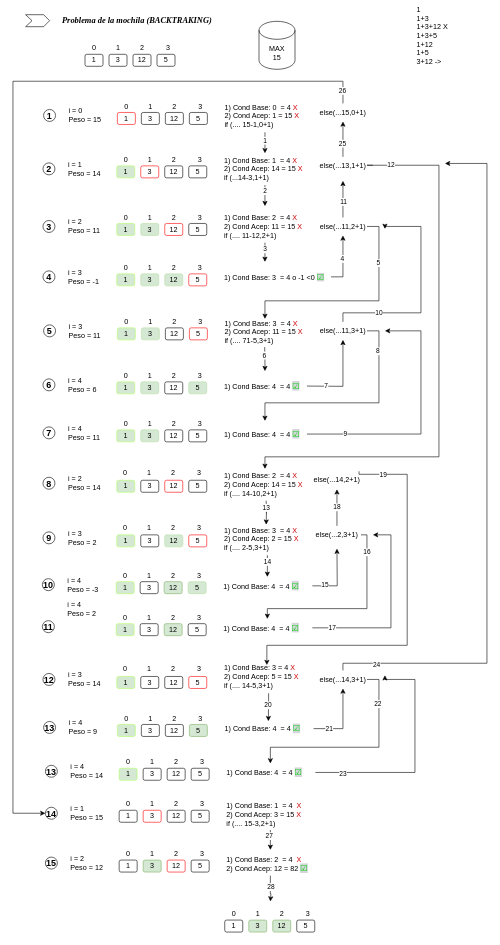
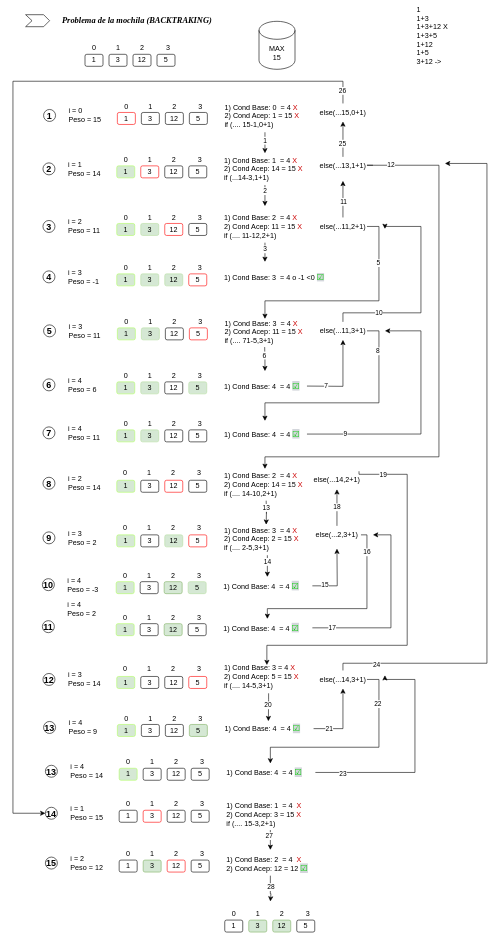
(343, 277) -> none
(267, 864) -> (267, 864)
